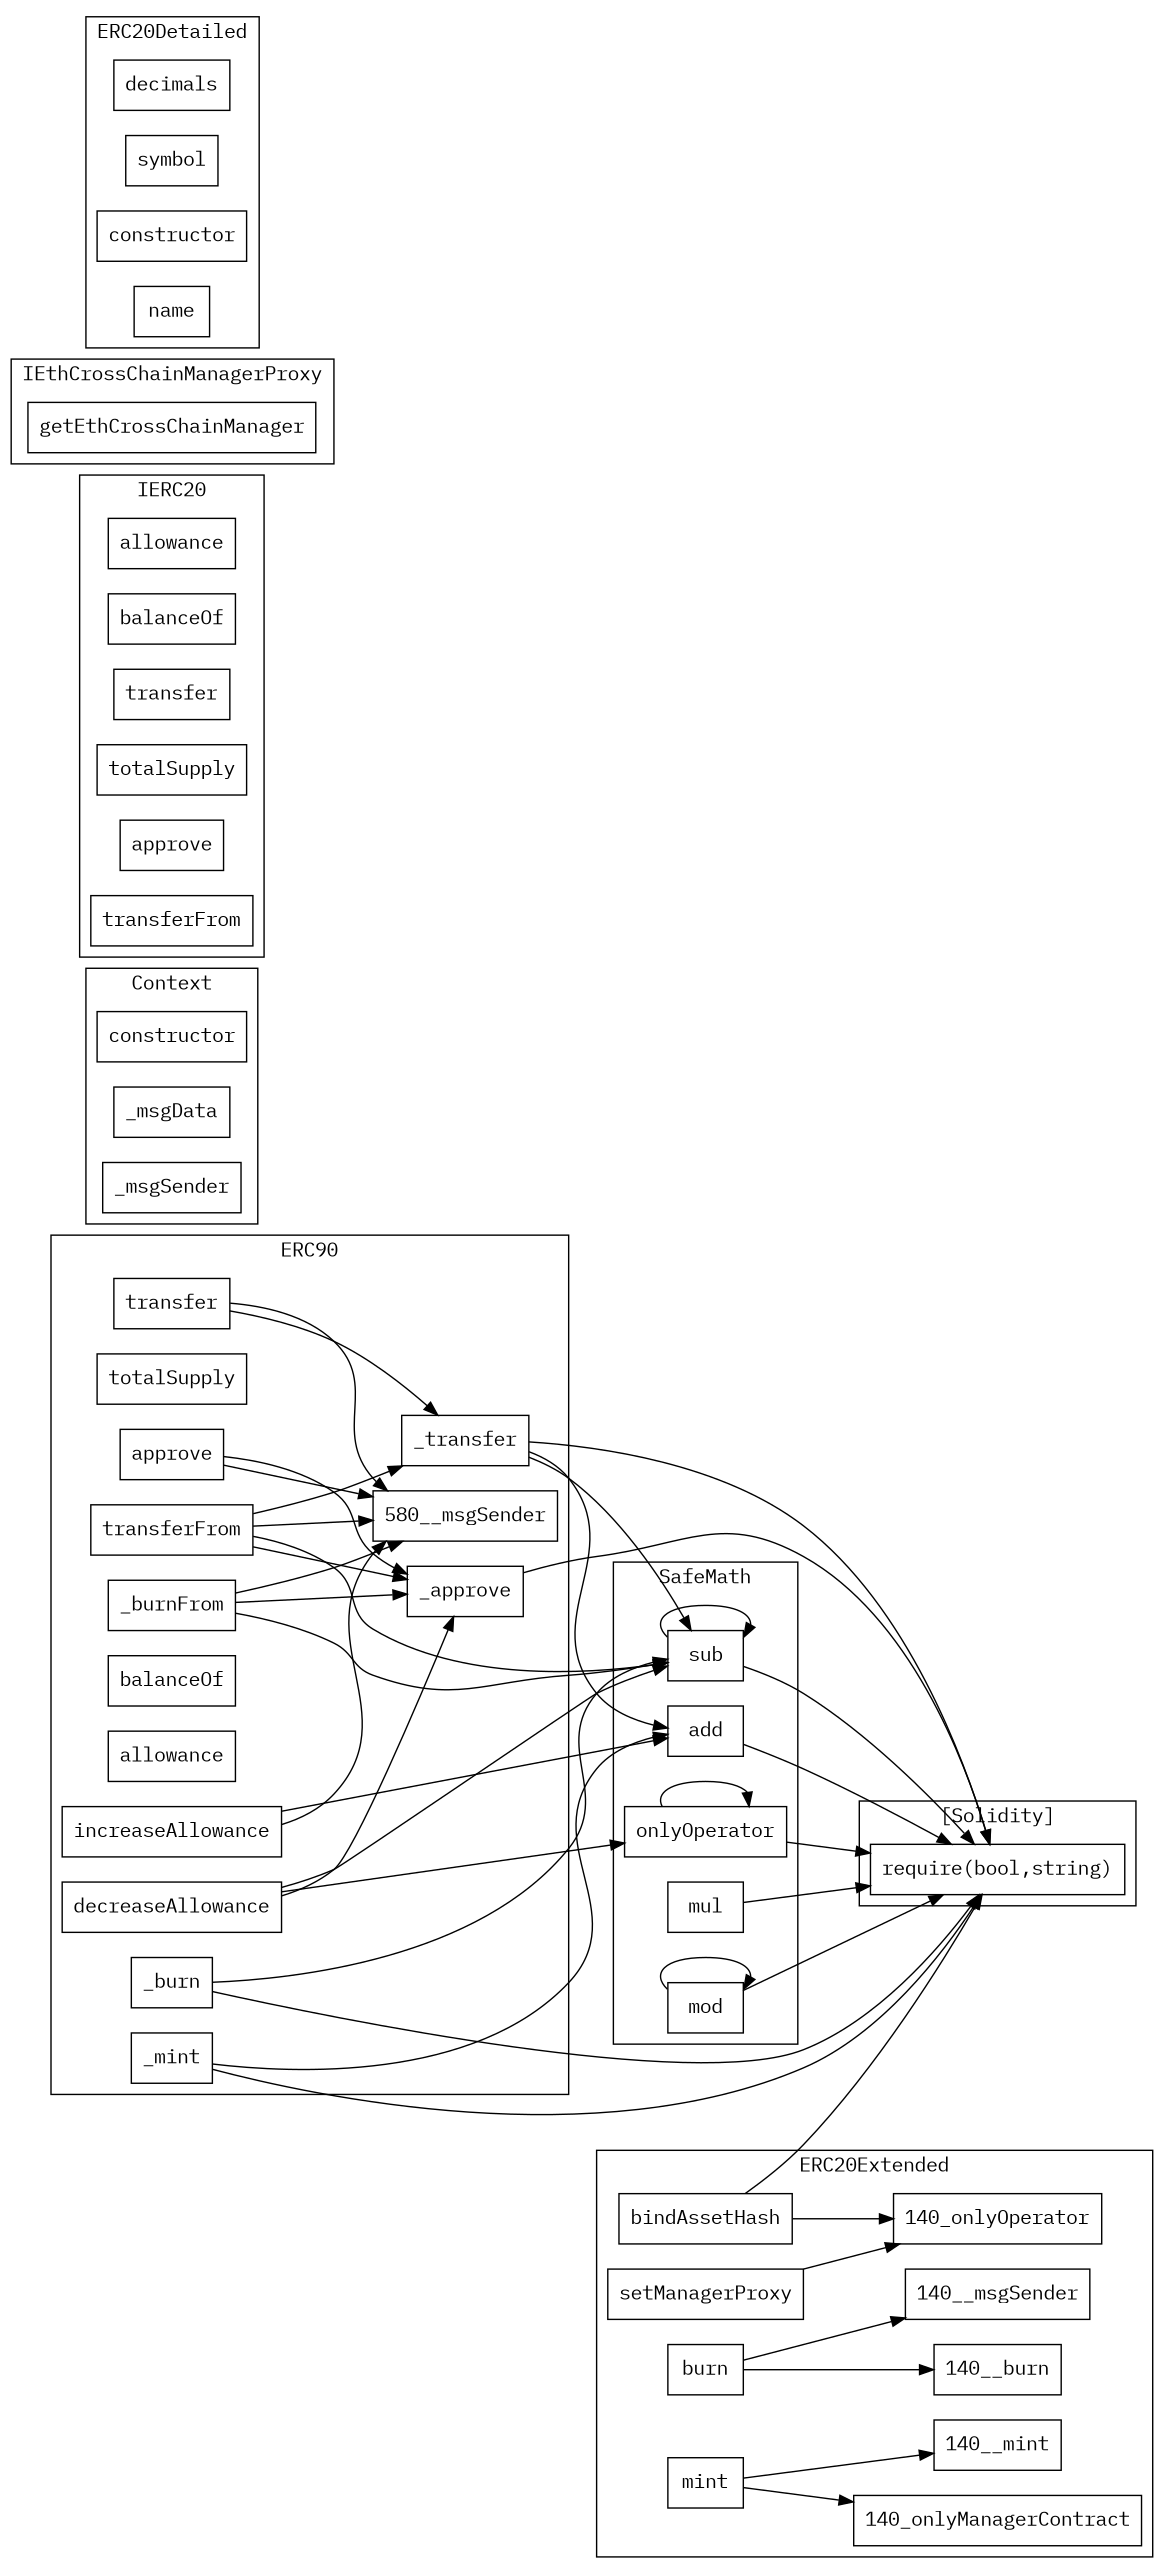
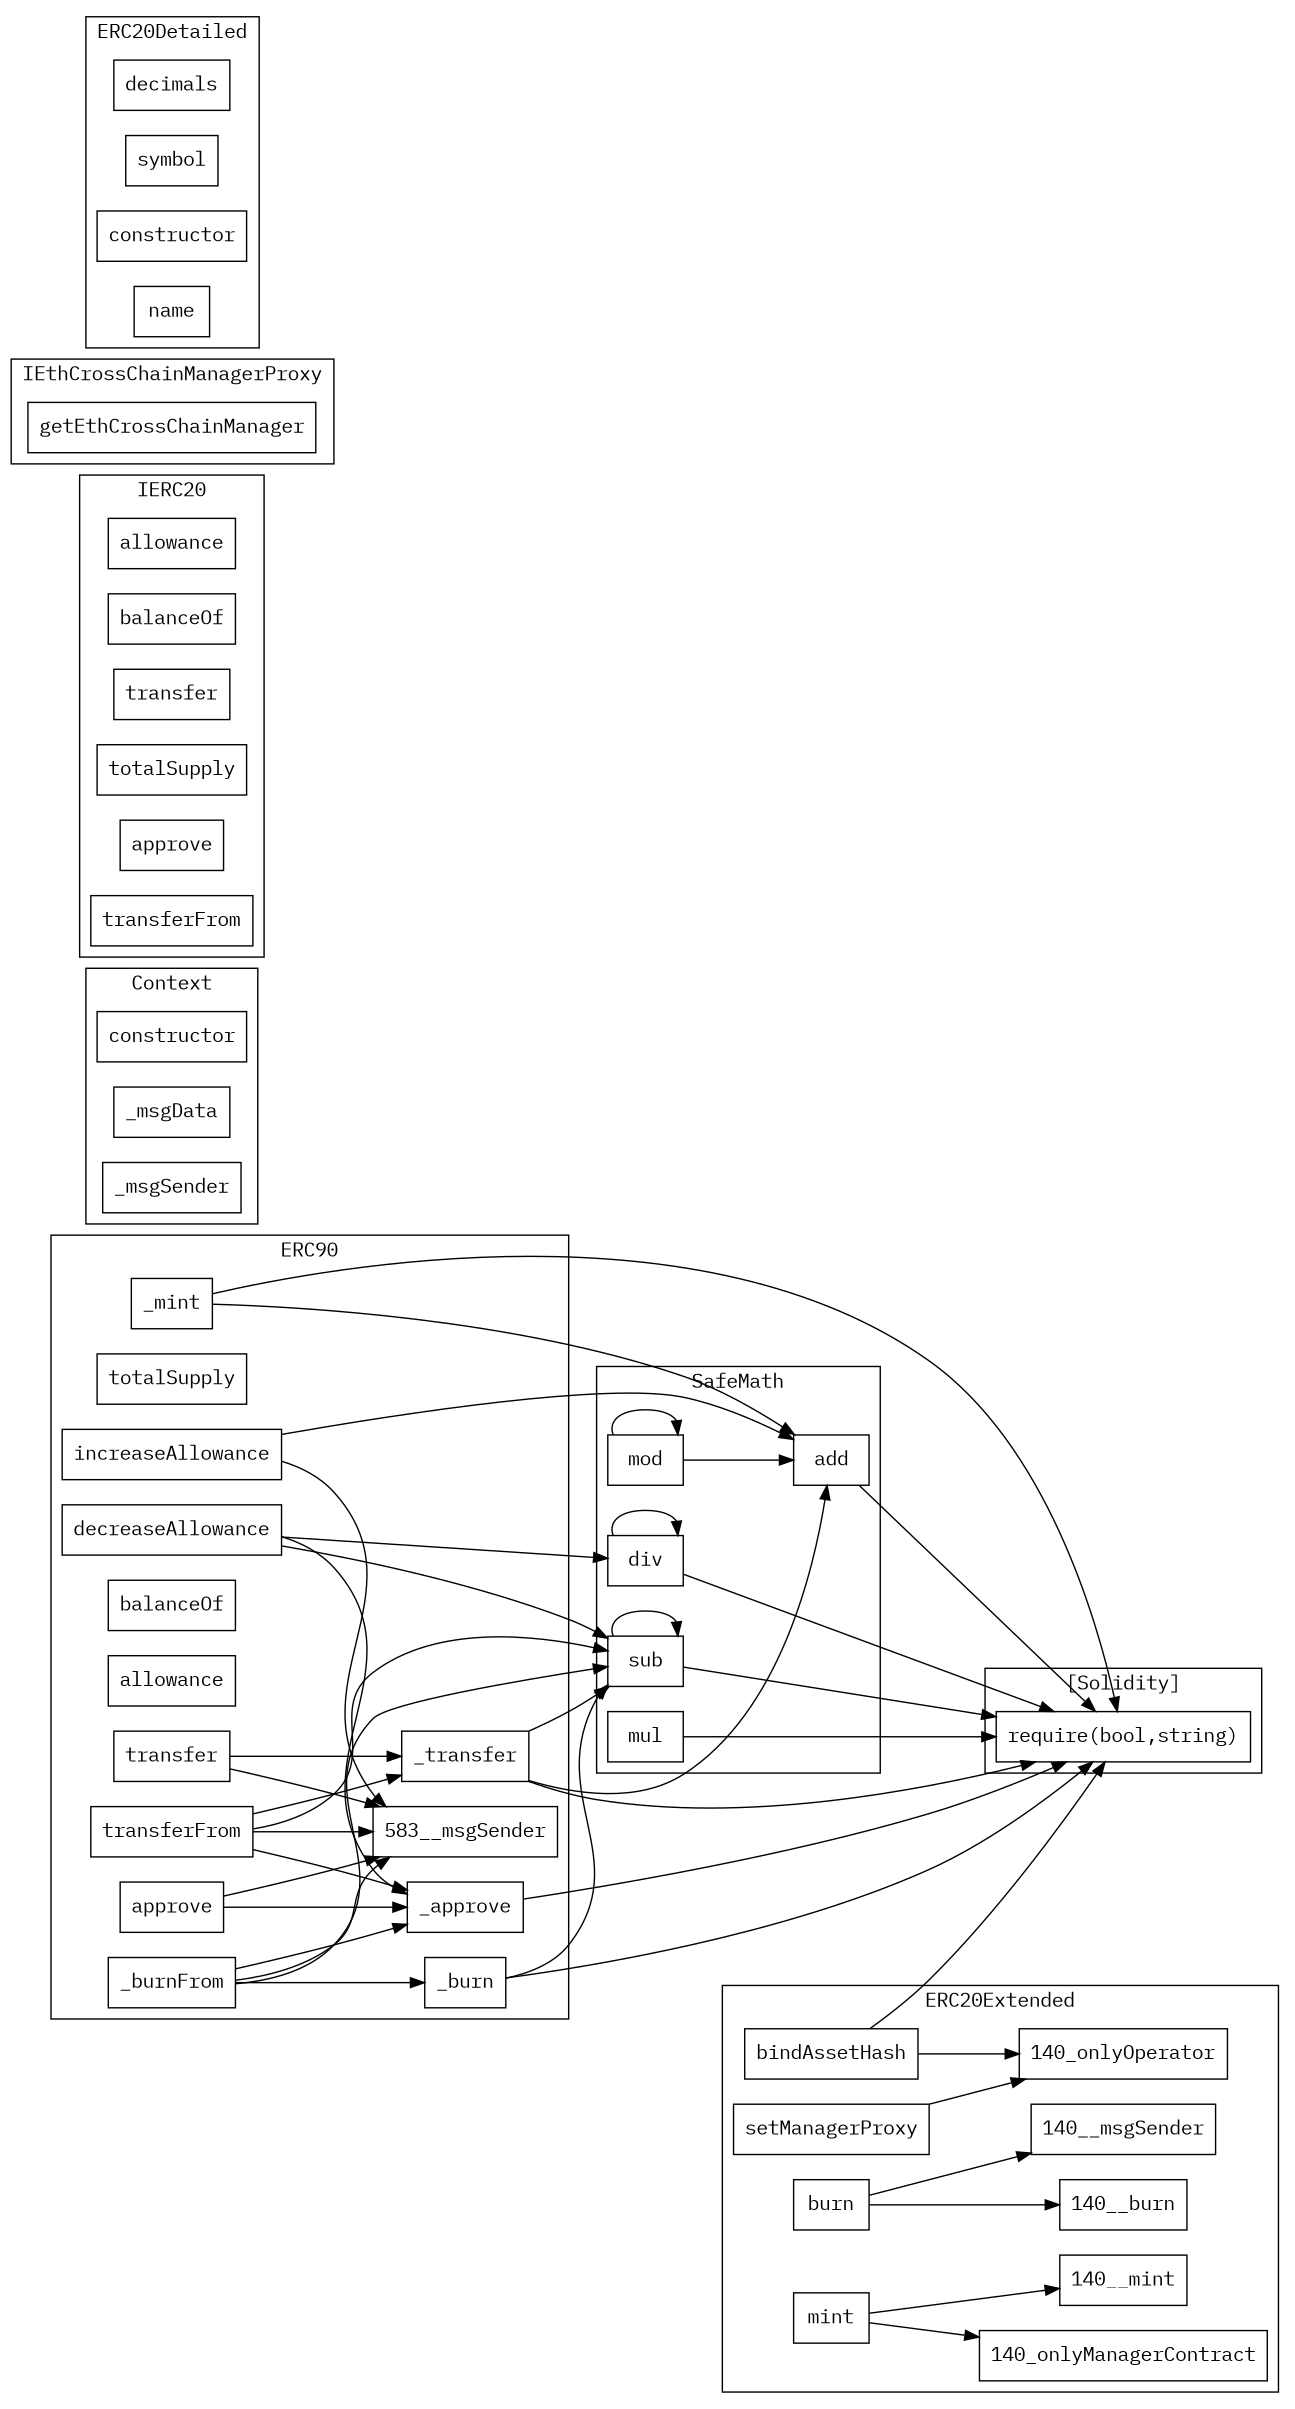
(465, 1516) -> (465, 1832)
(706, 1832) -> (646, 1561)
(837, 1946) -> (731, 1460)
none -> (323, 1983)
